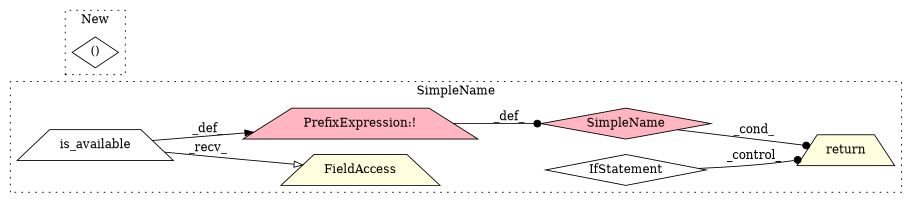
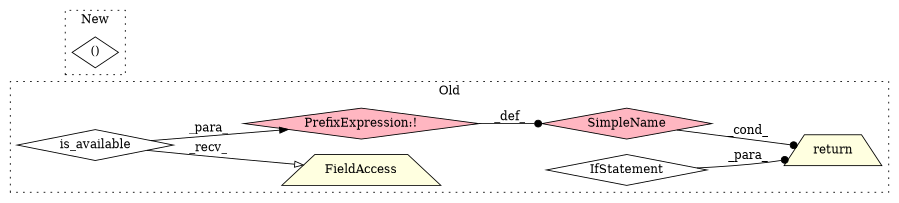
(456, 91) -> (450, 91)
(360, 124) -> (361, 124)
(208, 129) -> (209, 128)
(95, 145) -> (95, 145)
(754, 156) -> (748, 156)
